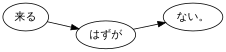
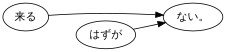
(59, 24) -> (102, 13)
